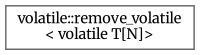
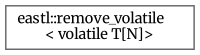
(100, 28) -> (100, 28)
